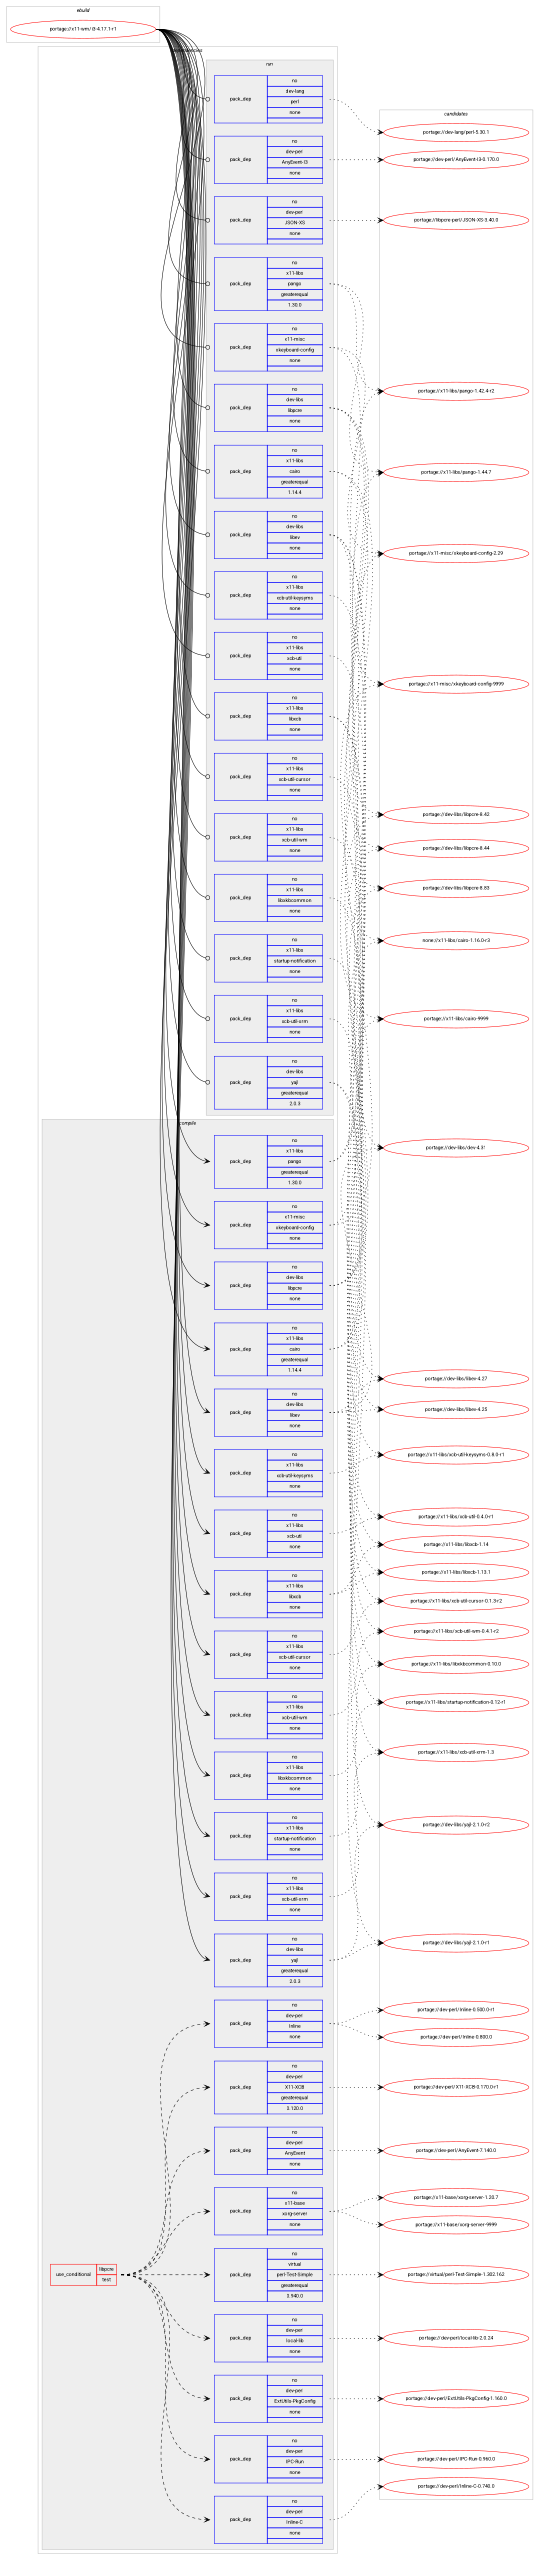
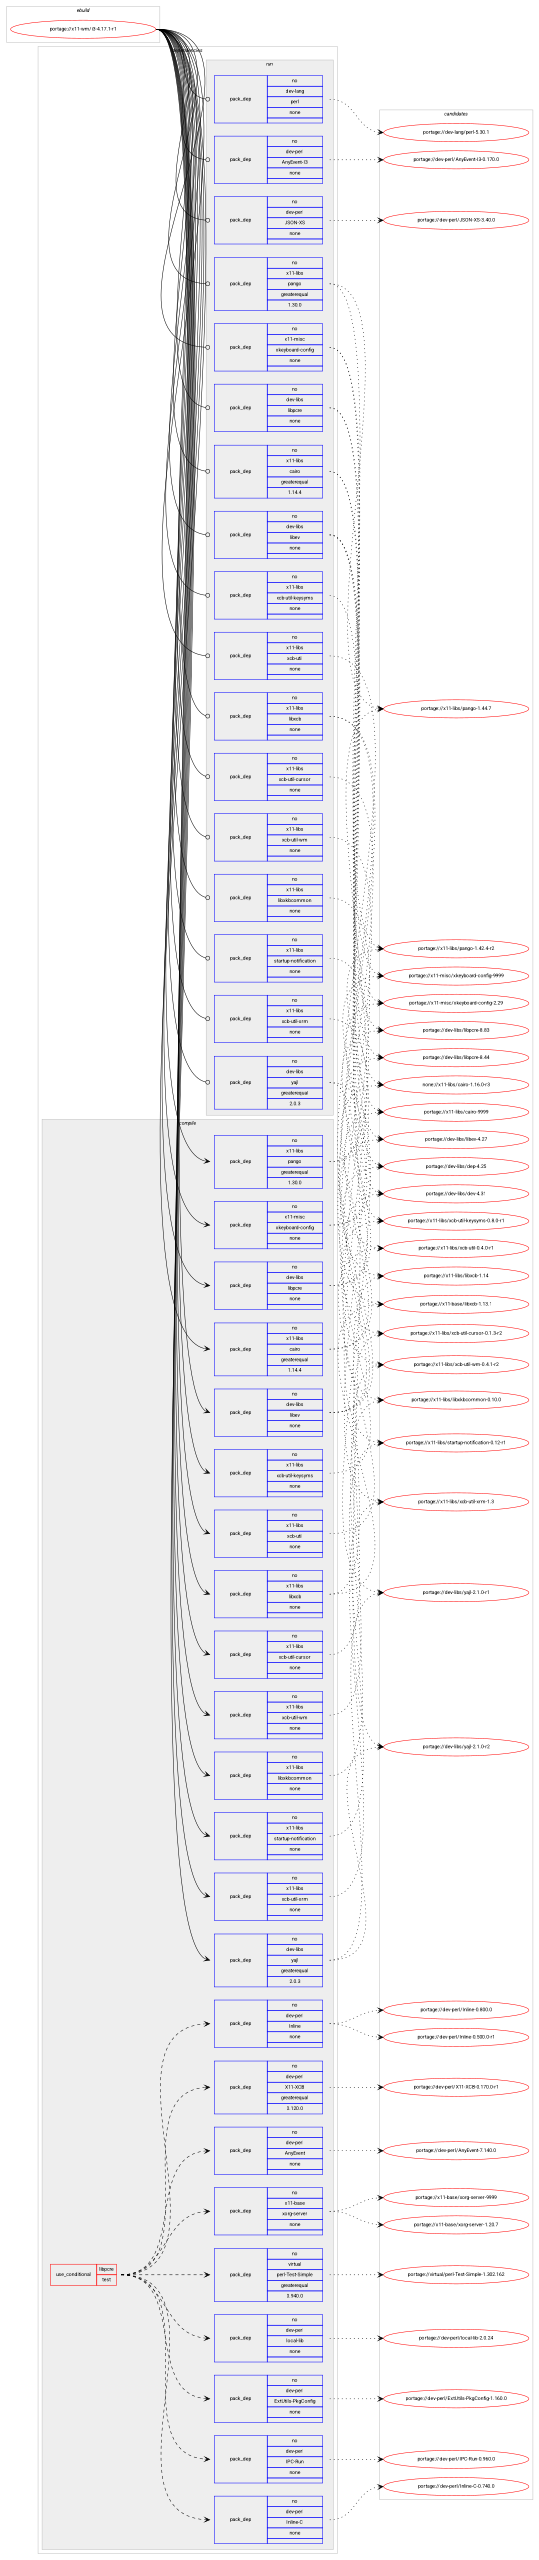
(456, 220) -> (456, 220)
(456, 815) -> none
(456, 1410) -> (456, 1167)
(456, 1572) -> (456, 1304)
